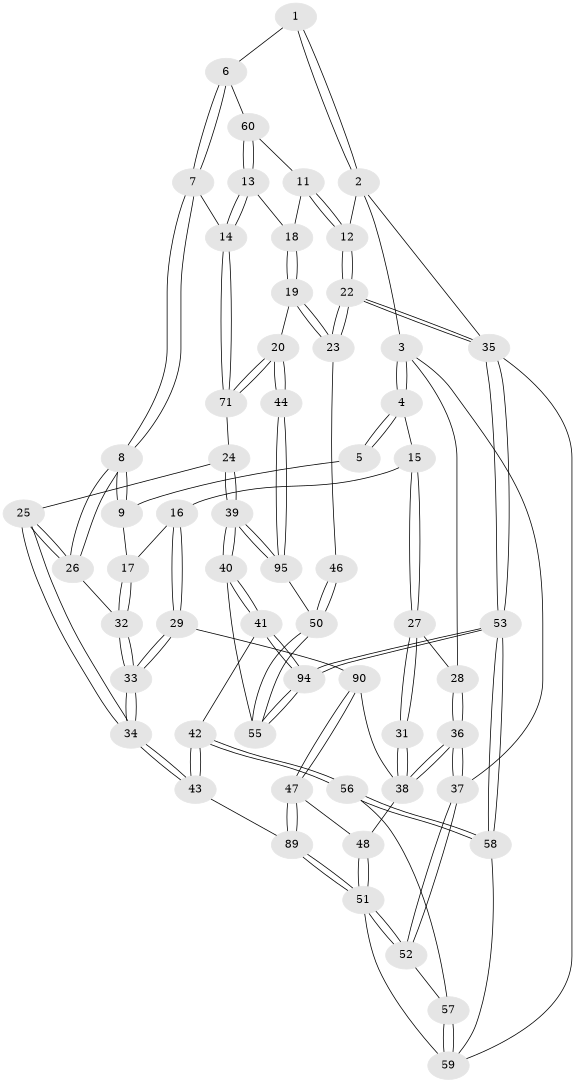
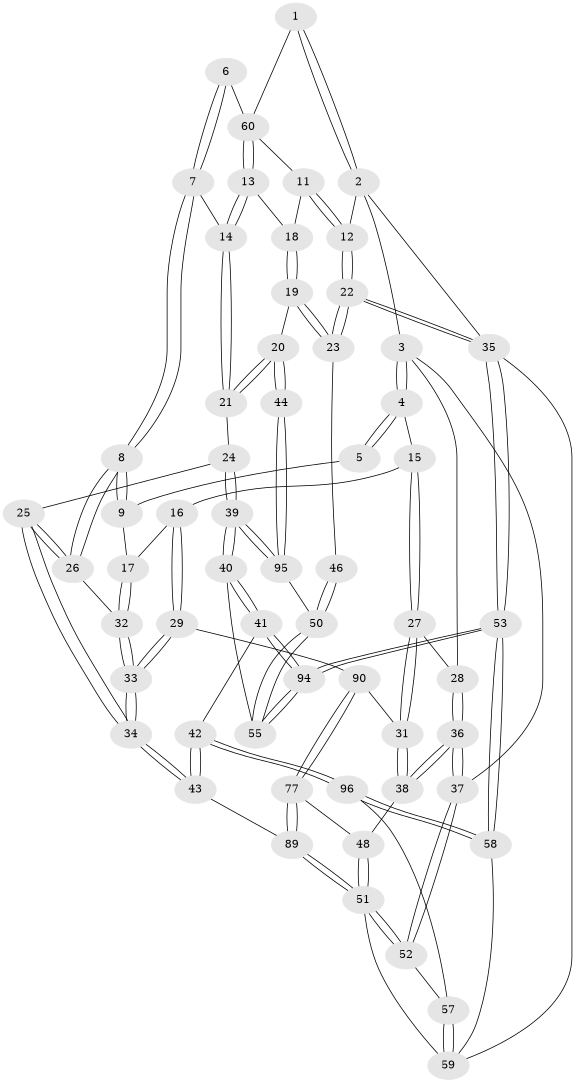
(261, 45) -> (272, 72)
(226, 403) -> (226, 403)
(371, 737) -> (381, 707)
(292, 790) -> (292, 790)
(347, 790) -> (347, 790)
